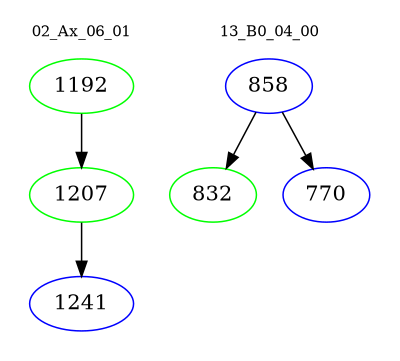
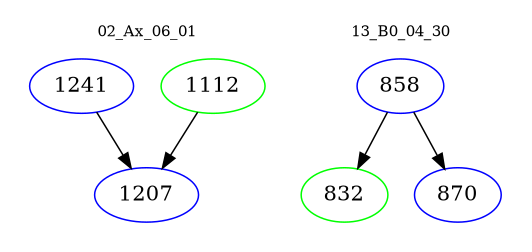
(270, 32) -> (401, 32)
(82, 86) -> (213, 86)
(82, 195) -> (147, 195)
(326, 195) -> (458, 195)
(82, 242) -> (110, 134)
